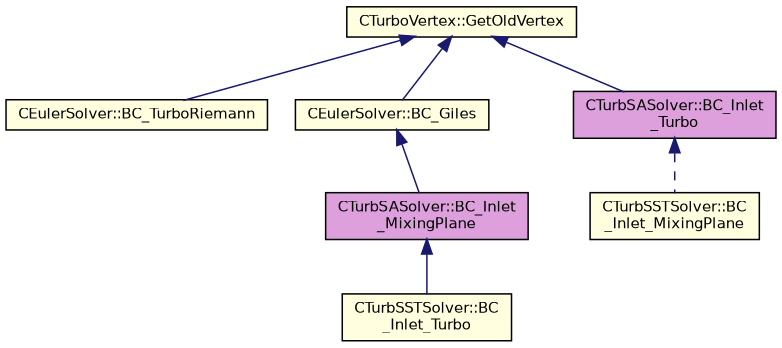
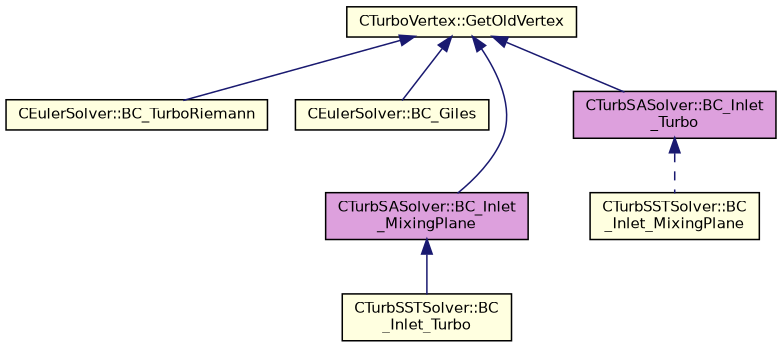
(411, 169) -> (506, 127)
